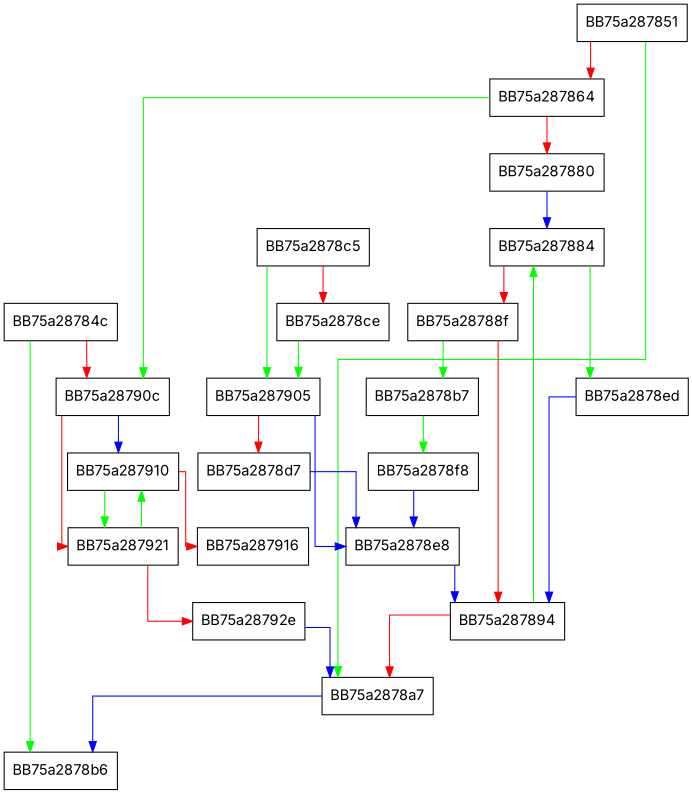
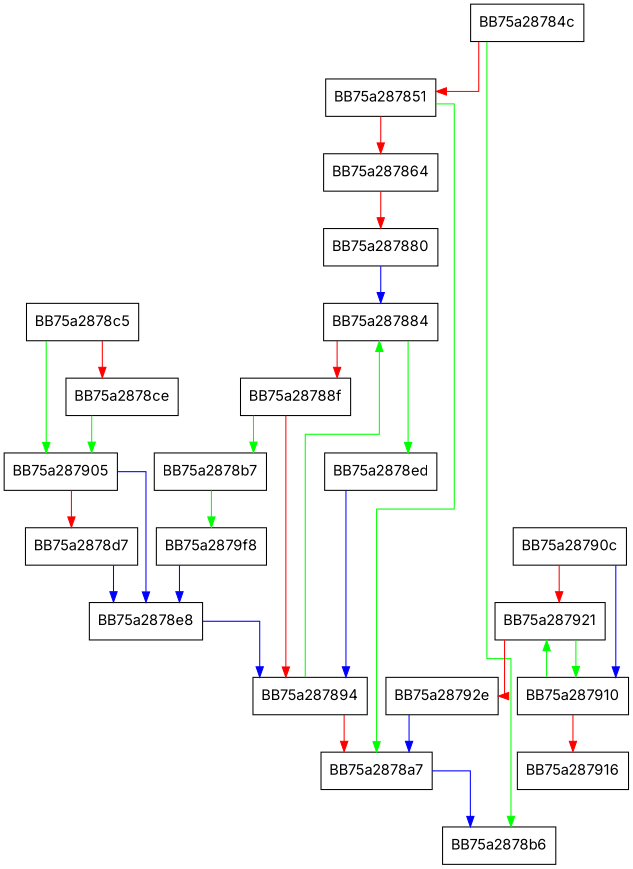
(181, 98) -> none
(87, 354) -> (479, 83)
(423, 472) -> (211, 546)
